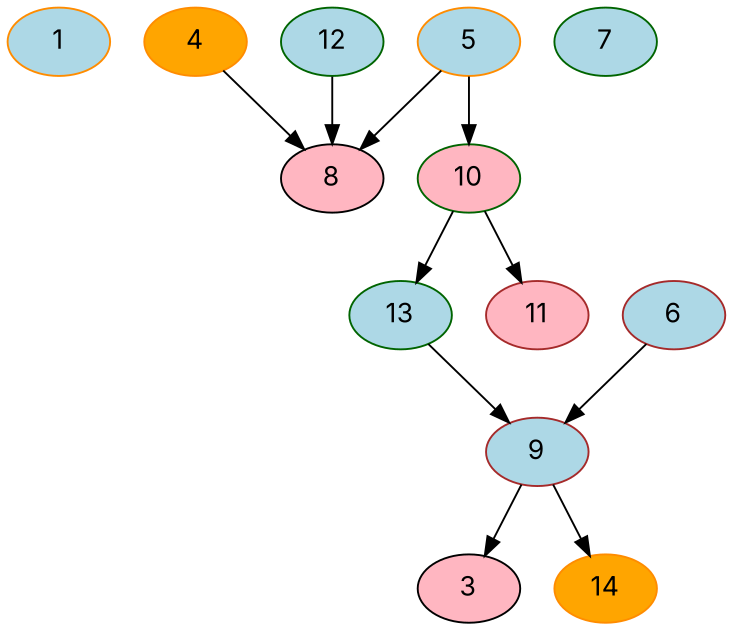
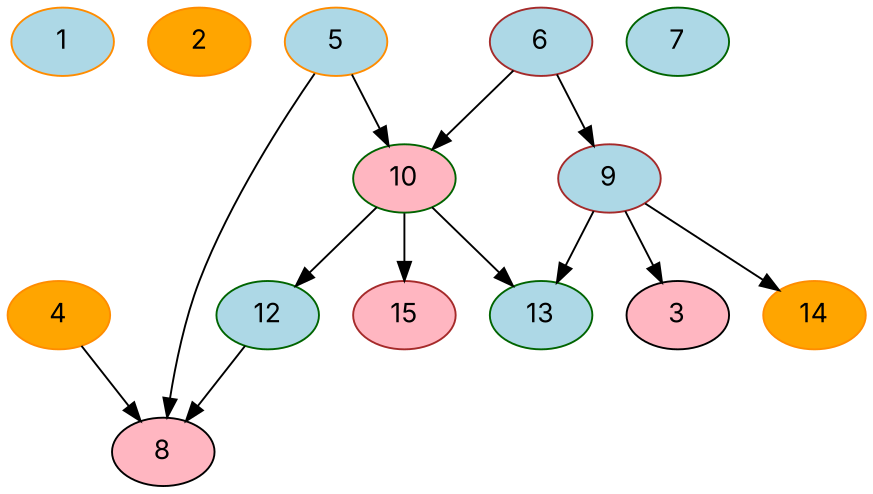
none -> (199, 42)
none -> (480, 103)
none -> (343, 240)
(537, 315) -> (404, 315)
(462, 377) -> (580, 238)
